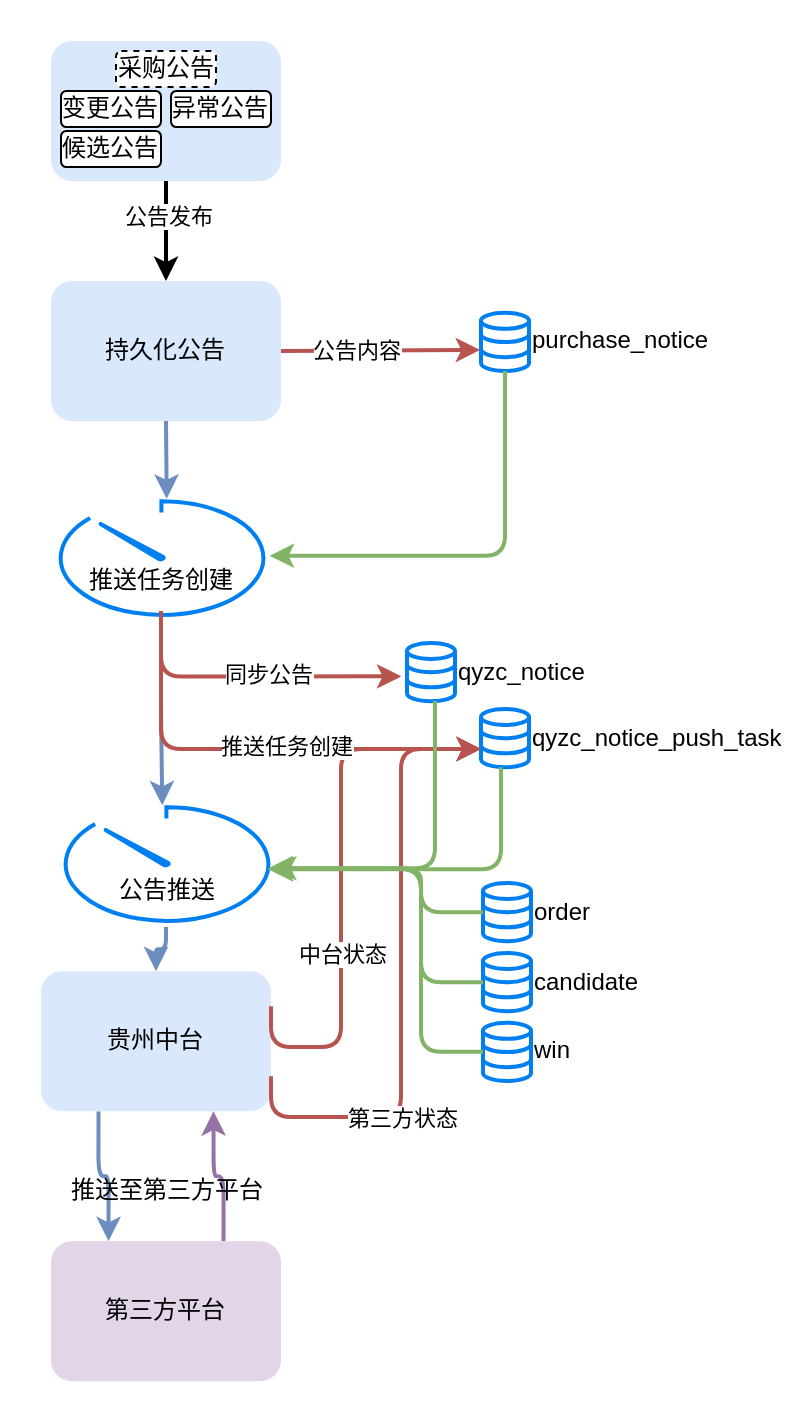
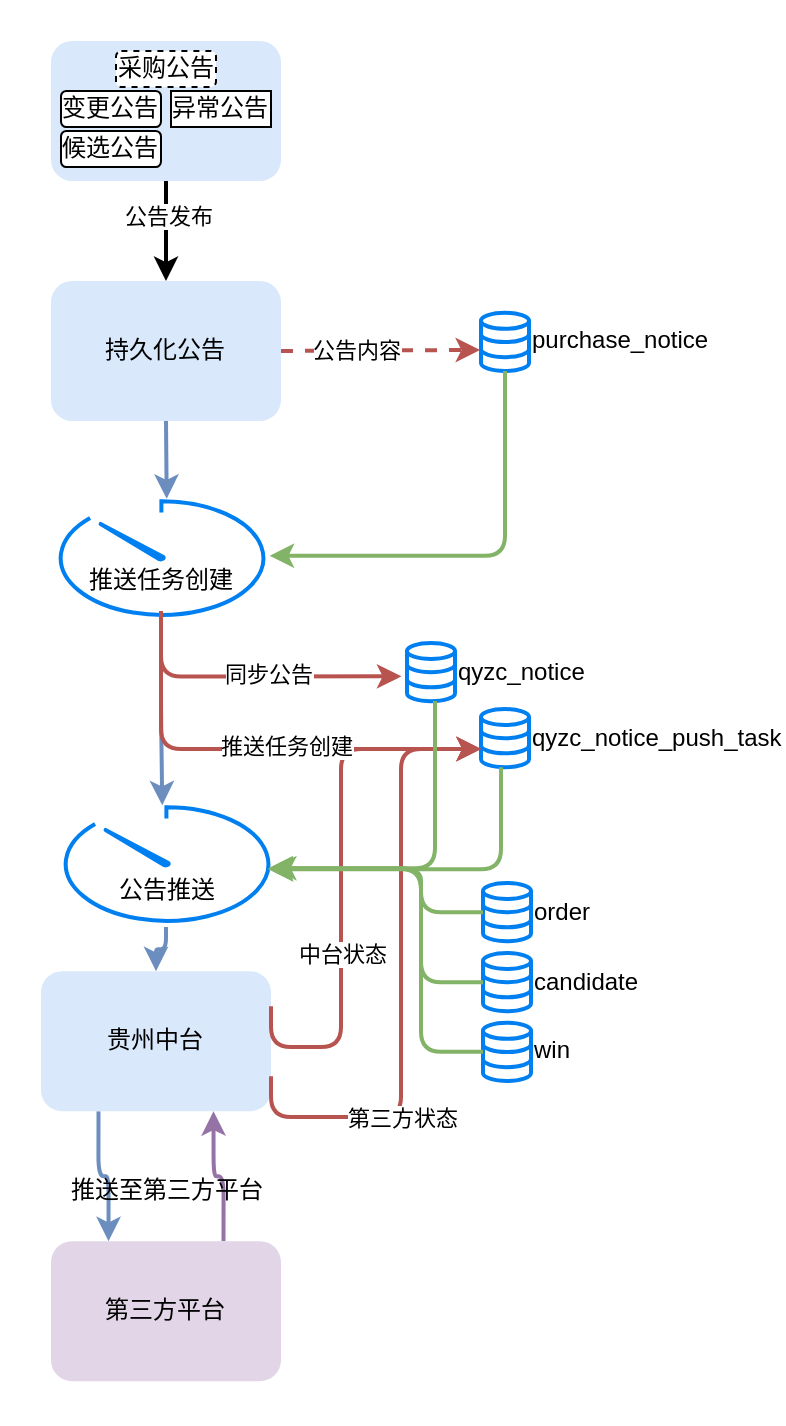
(221, 109) -> (221, 109)
(298, 351) -> (298, 351)
